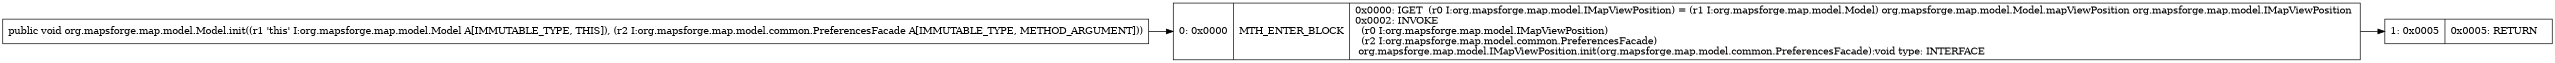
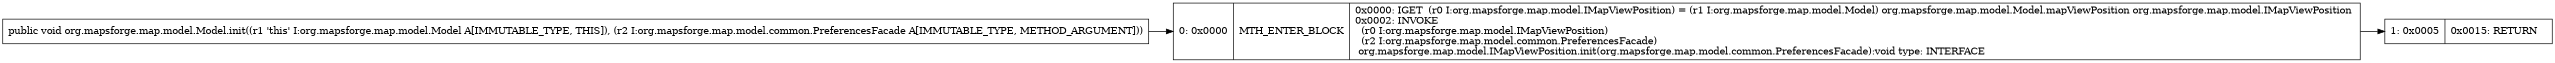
(2499, 31) -> (2499, 31)
